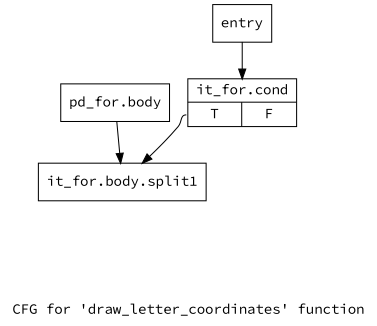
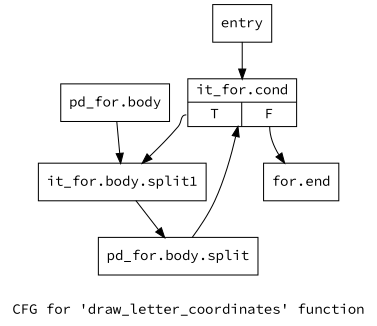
none -> (301, 182)
none -> (178, 256)
